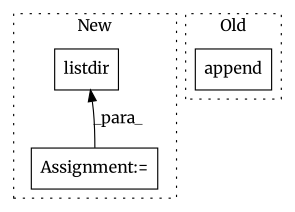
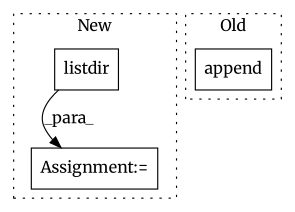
(94, 125) -> (43, 114)
